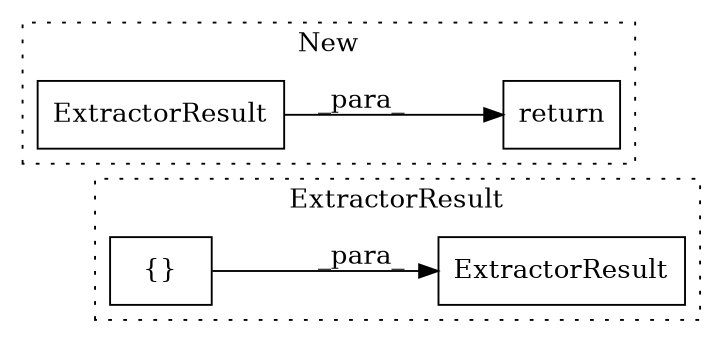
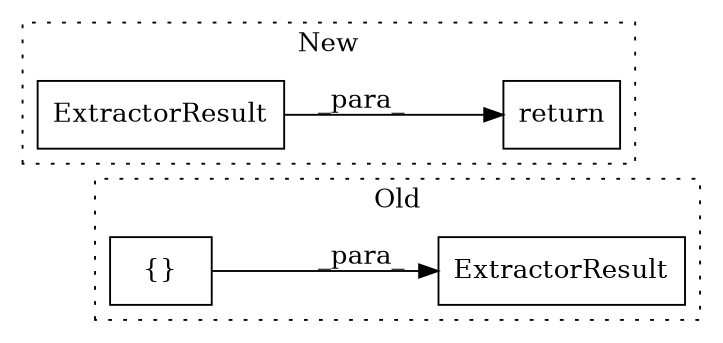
(398, 200) -> (398, 200)
